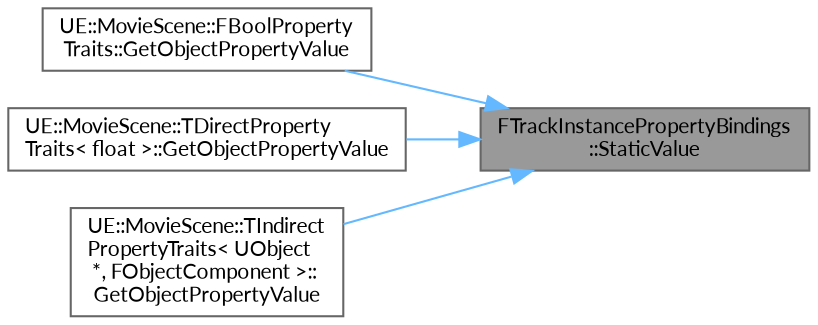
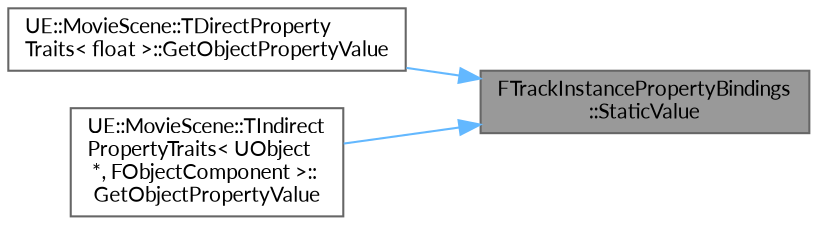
(207, 40) -> none
